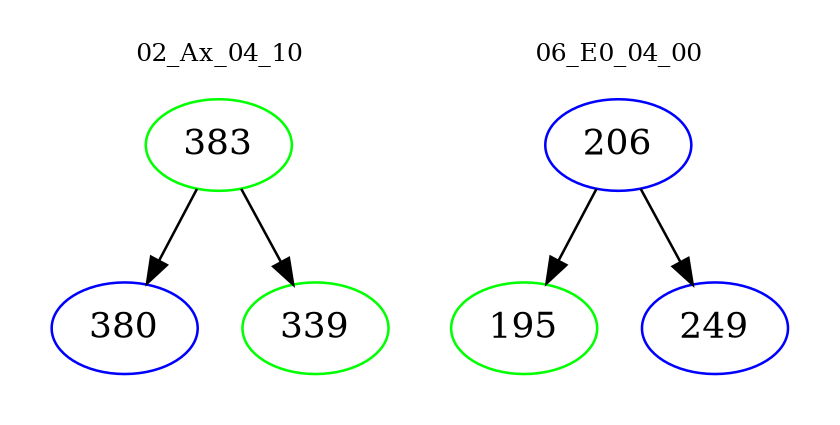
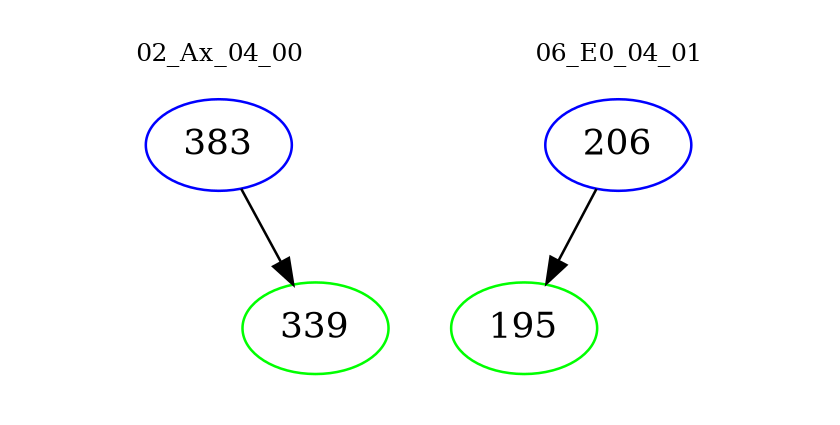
(220, 55) -> (220, 55)
(620, 55) -> (620, 55)
(219, 145) -> (219, 145)
(125, 328) -> none
(715, 328) -> none
